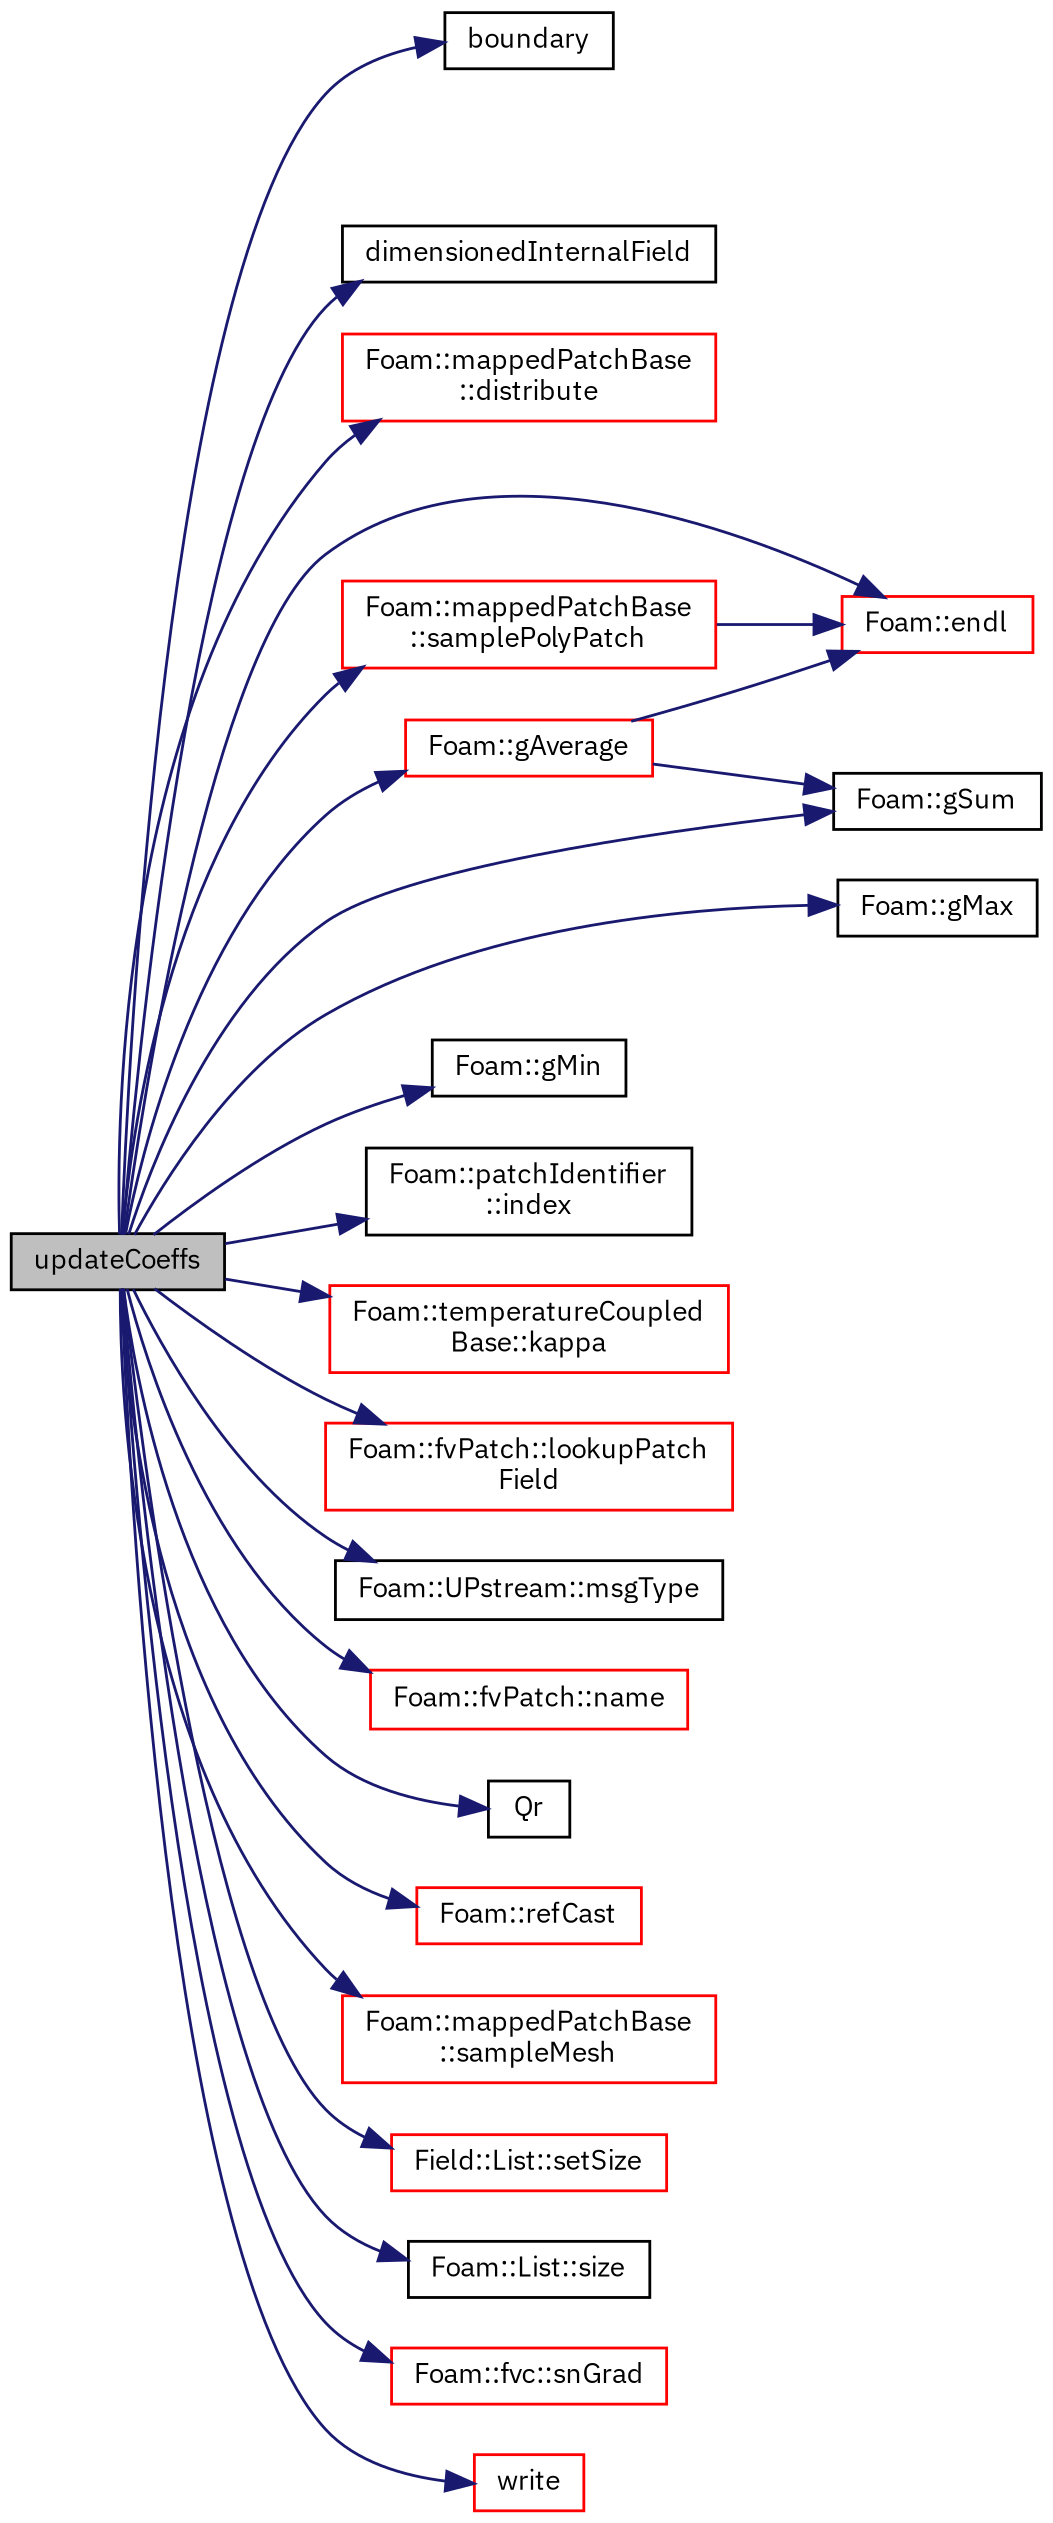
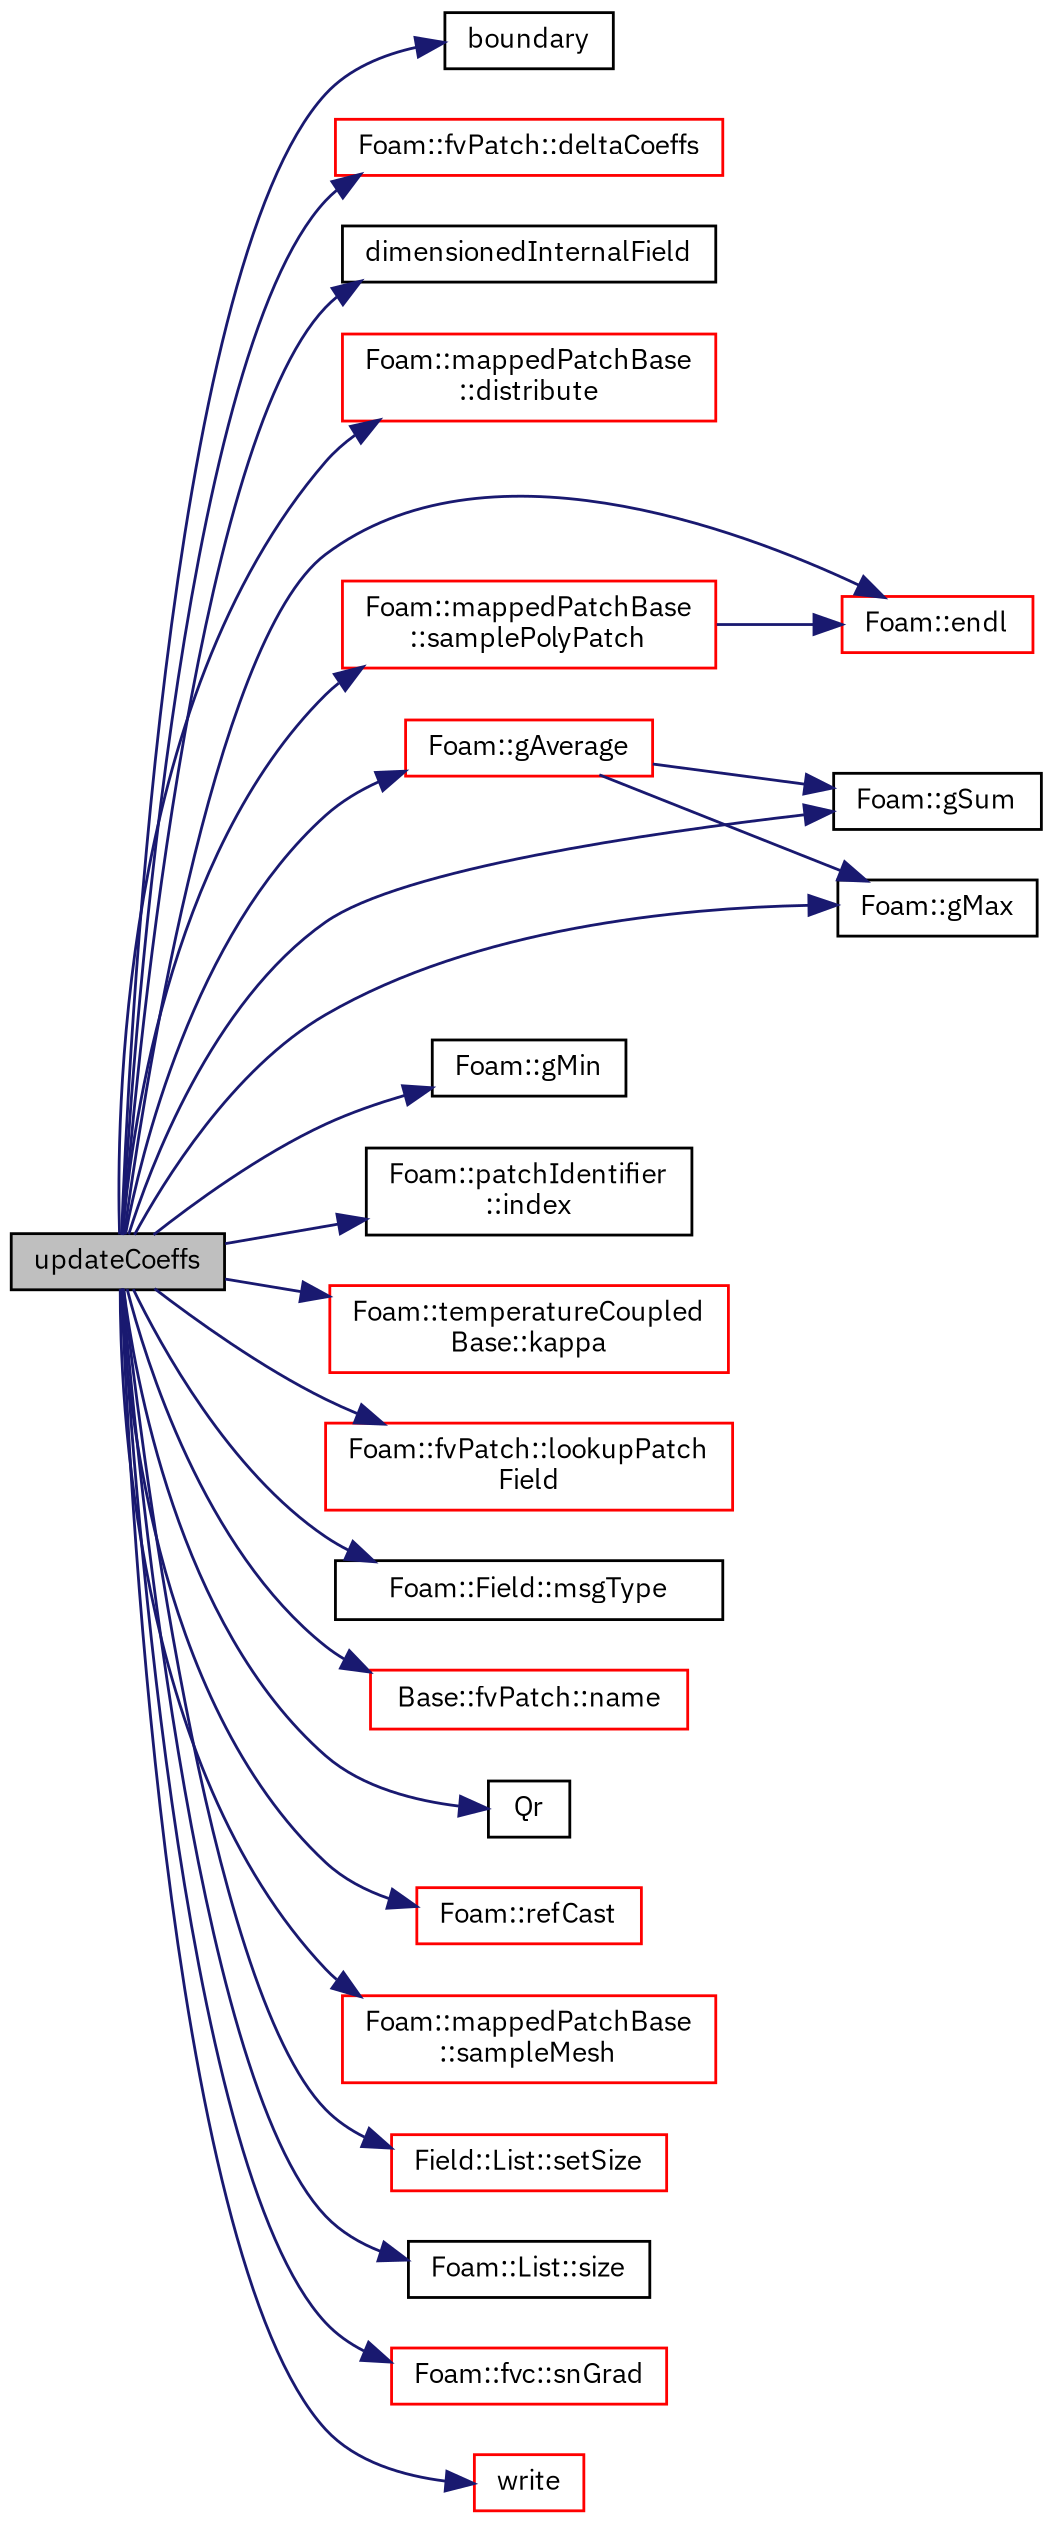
none -> (529, 147)
(731, 692) -> (690, 811)
(529, 1590) -> (529, 1590)
(529, 1700) -> (529, 1700)
